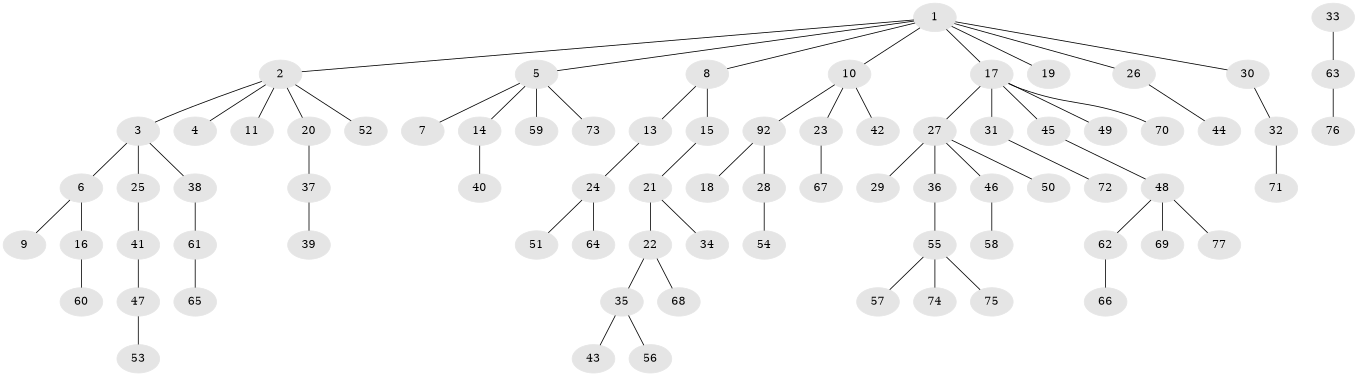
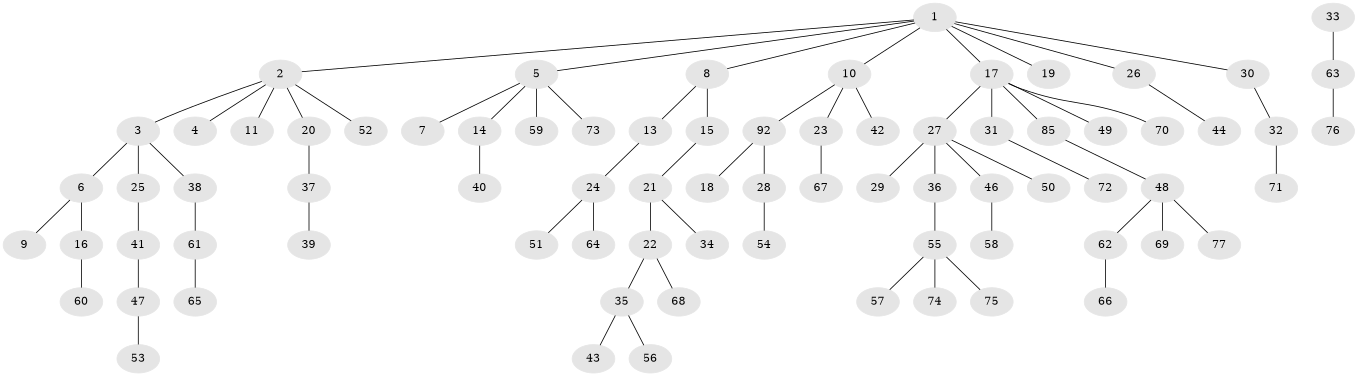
(1049, 131) -> (1049, 131)
